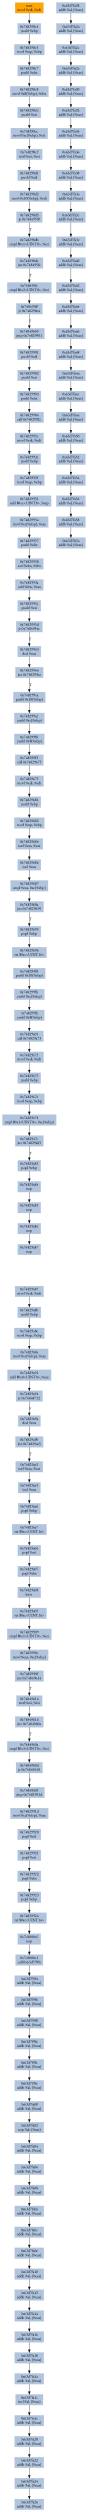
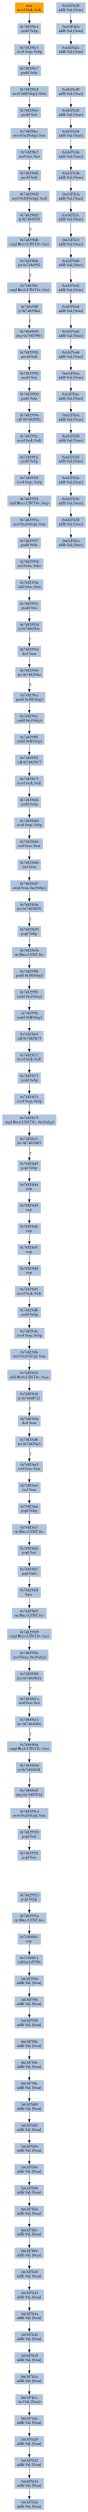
(71, 71) -> none
none -> (29, 1270)
(29, 1876) -> none
(29, 2032) -> none
(29, 2128) -> (29, 2128)
